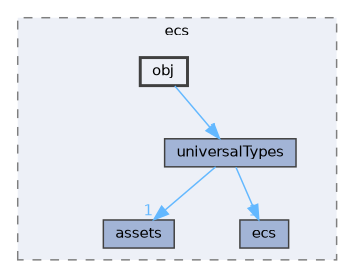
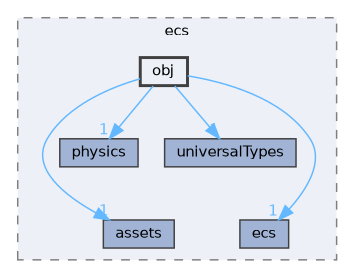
none -> (99, 153)
(244, 187) -> (289, 116)
(190, 188) -> (51, 133)
